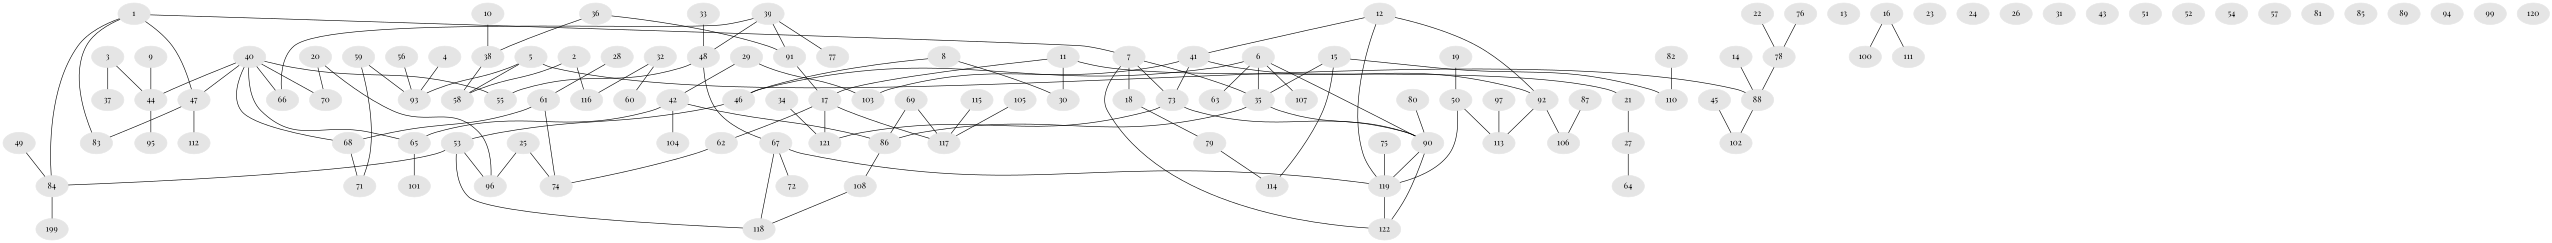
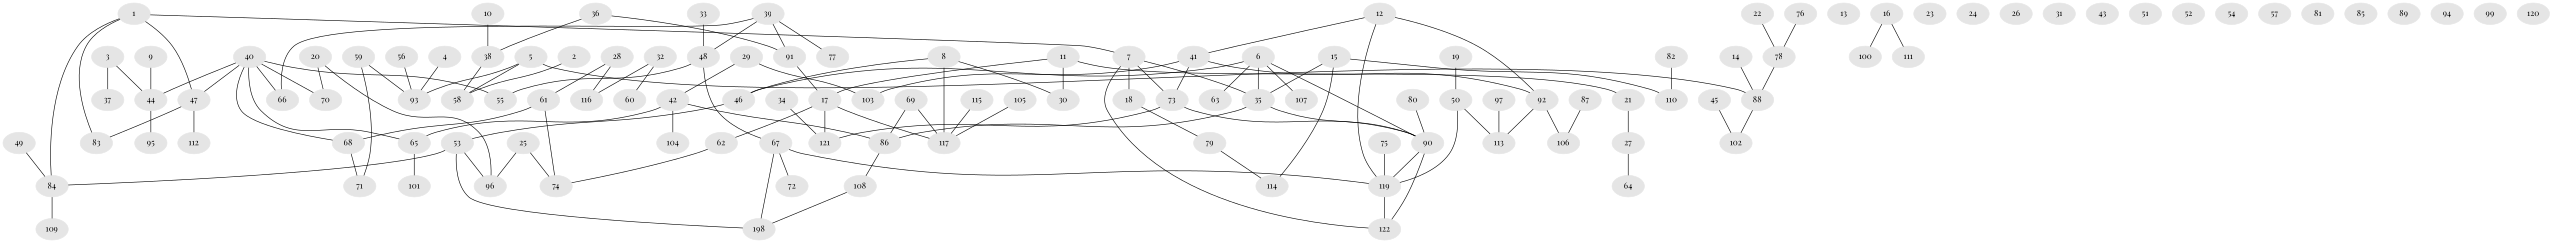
(582, 83) -> (599, 83)
none -> (944, 100)
(52, 229) -> (52, 229)
(759, 229) -> (759, 229)
